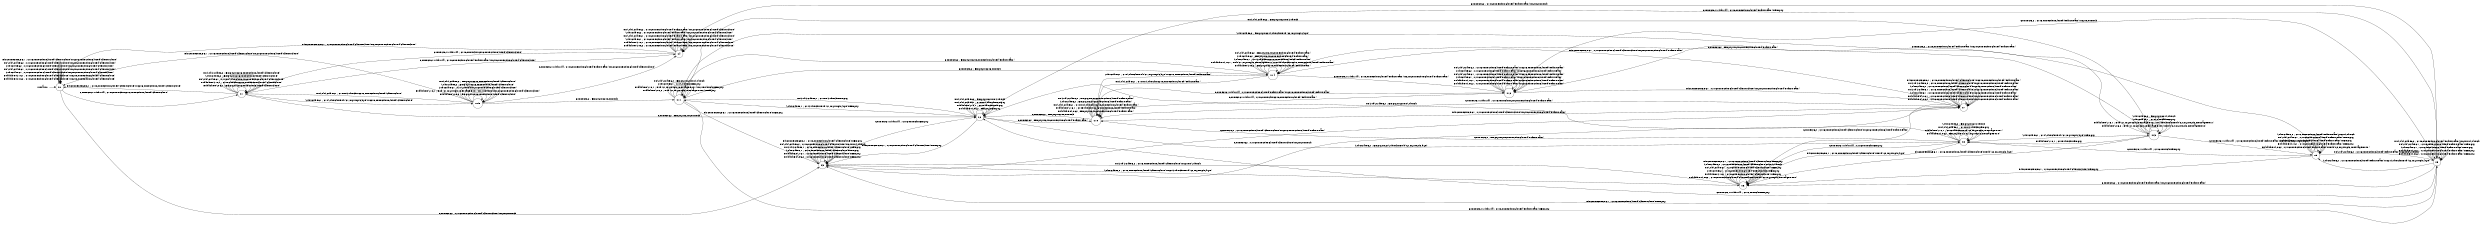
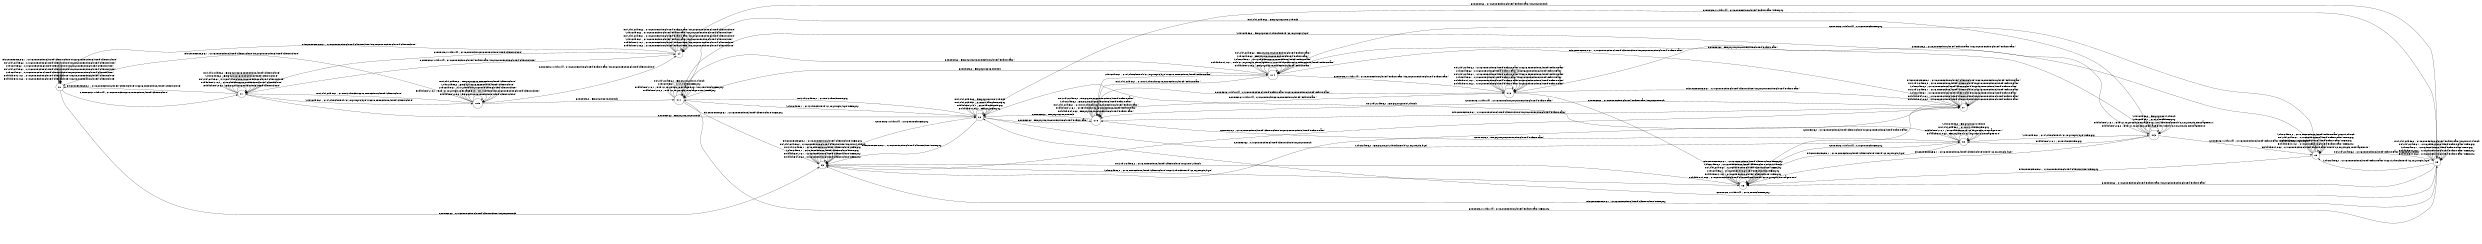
(1995, 27) -> (1631, 125)
(43, 87) -> none
(2141, 152) -> (1815, 28)
